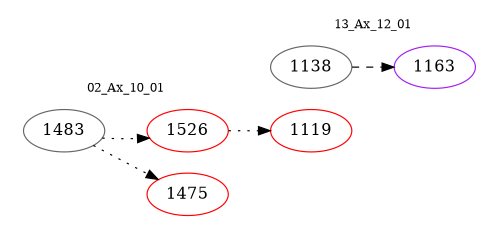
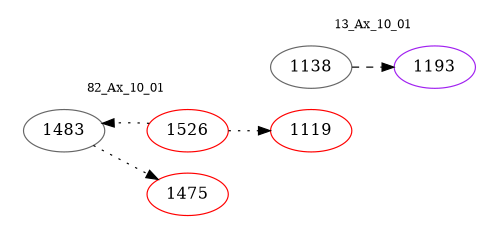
(373, 25) -> (373, 25)
(435, 67) -> (435, 67)
(126, 89) -> (126, 89)
(120, 139) -> (132, 123)
